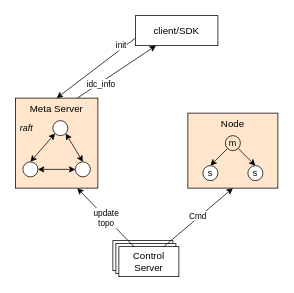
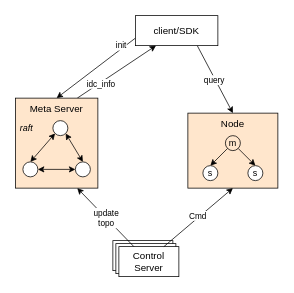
none -> (214, 77)
